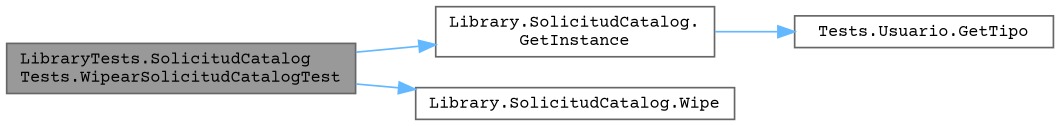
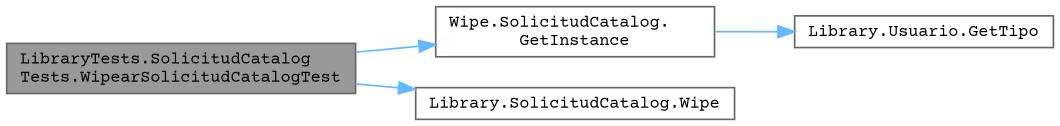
(575, 32) -> (575, 32)
(924, 32) -> (924, 32)
